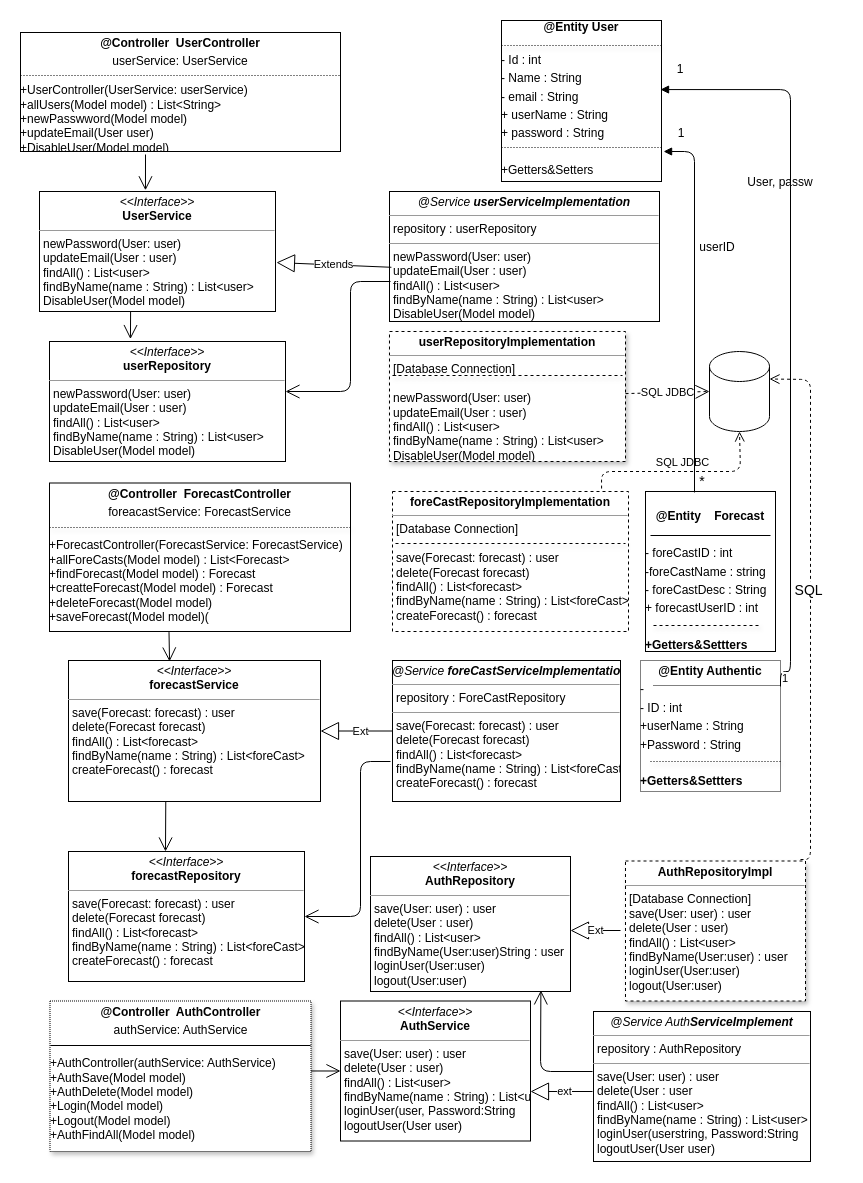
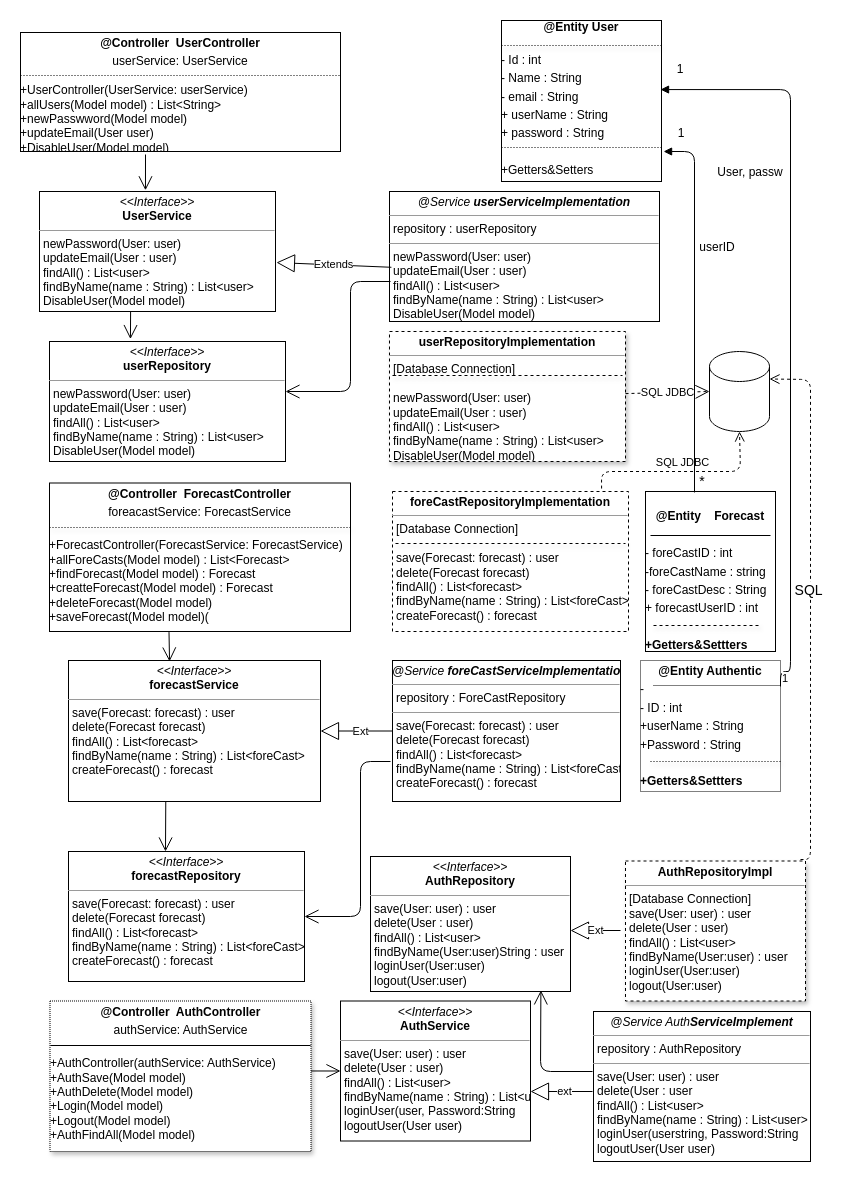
(781, 182) -> (751, 172)
